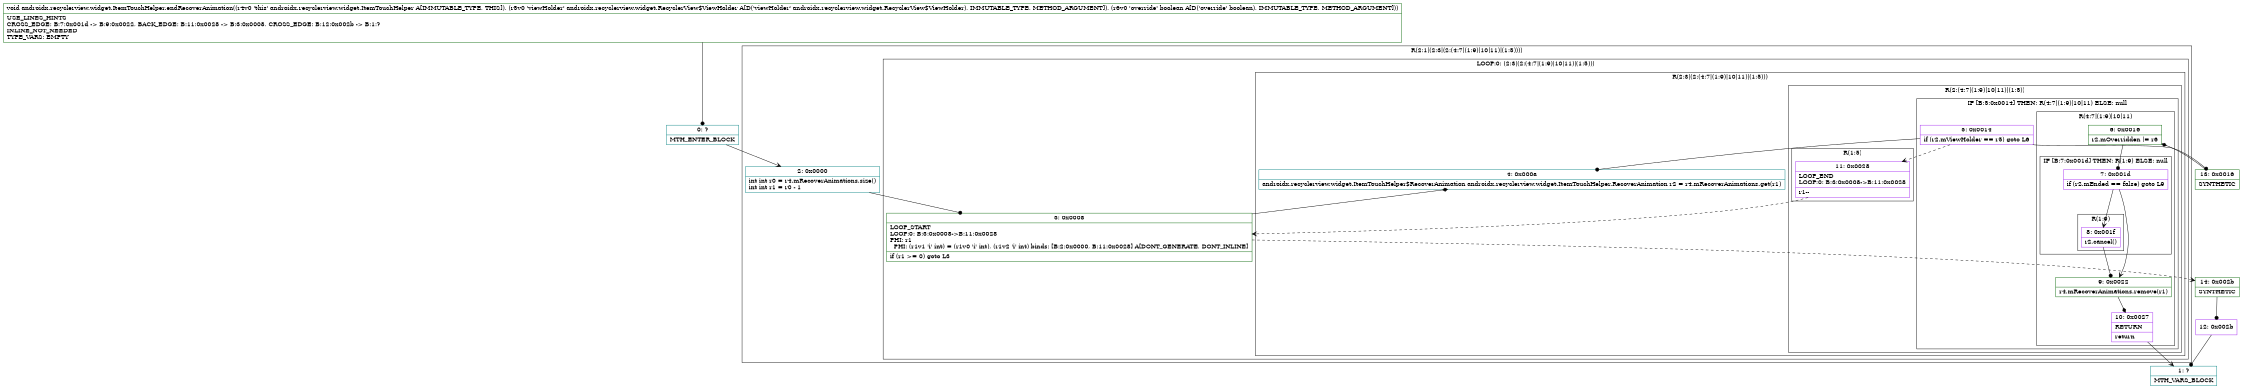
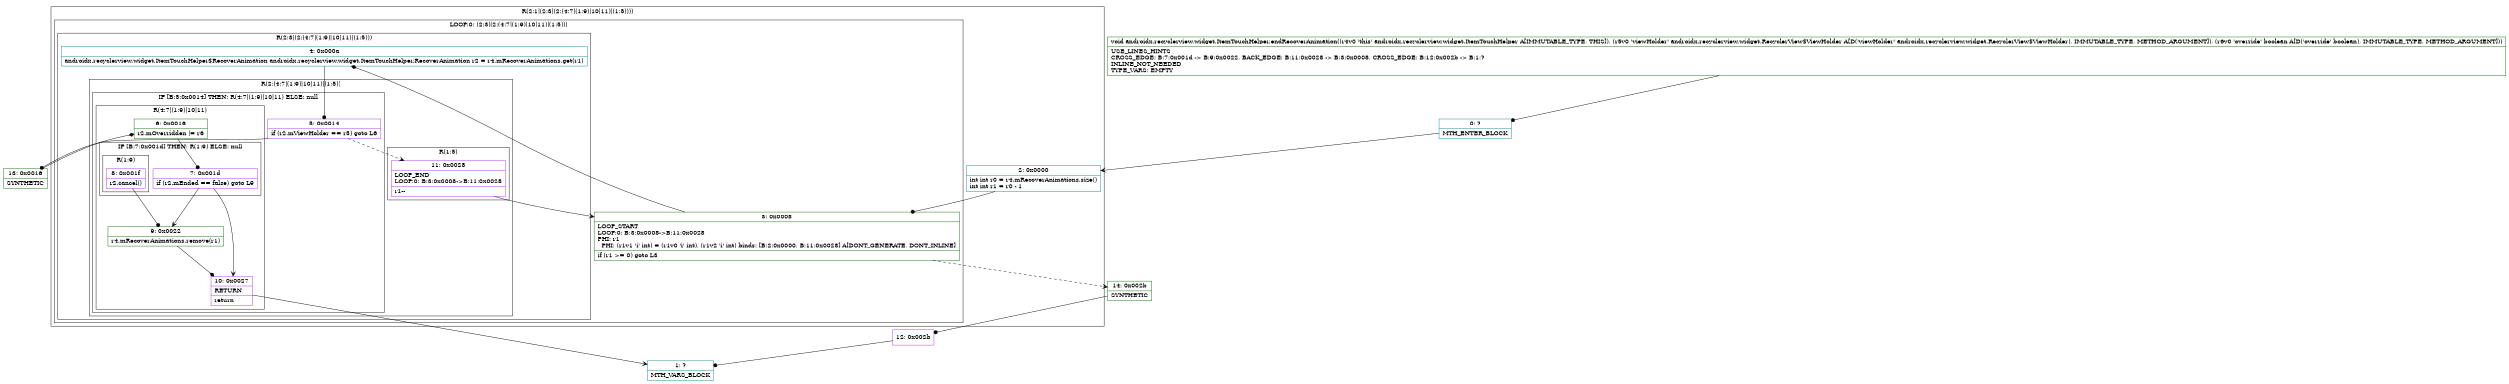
(1759, 151) -> (324, 90)
(2109, 206) -> (231, 228)
(1533, 224) -> (542, 208)
